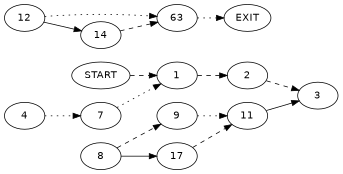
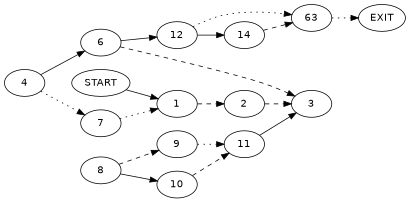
none -> (101, 43)
(140, 75) -> (138, 93)
(177, 156) -> (177, 185)
